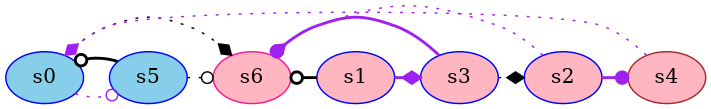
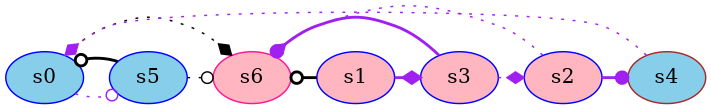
(503, 78) -> (503, 78)
(667, 78) -> (667, 78)
